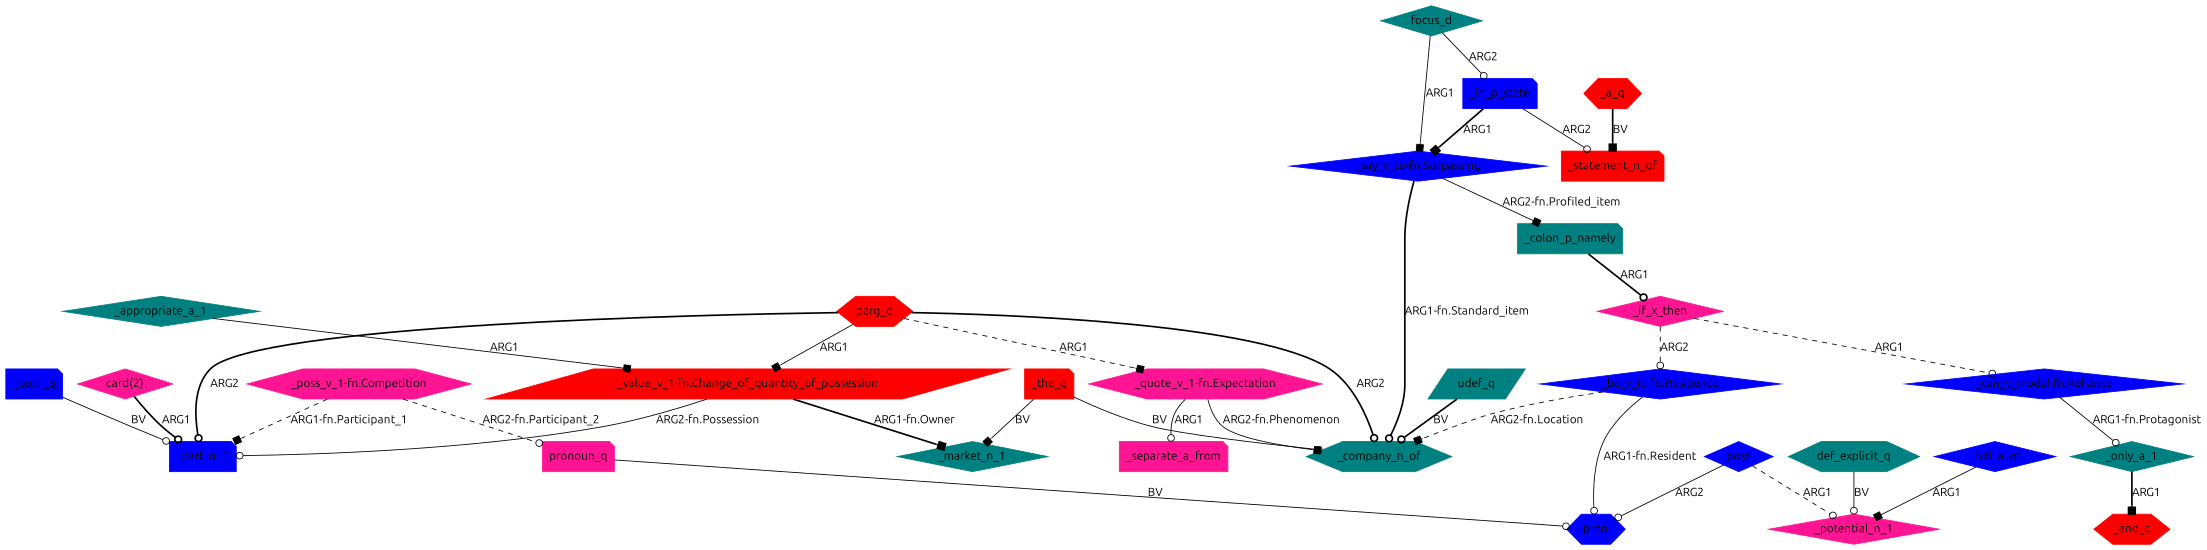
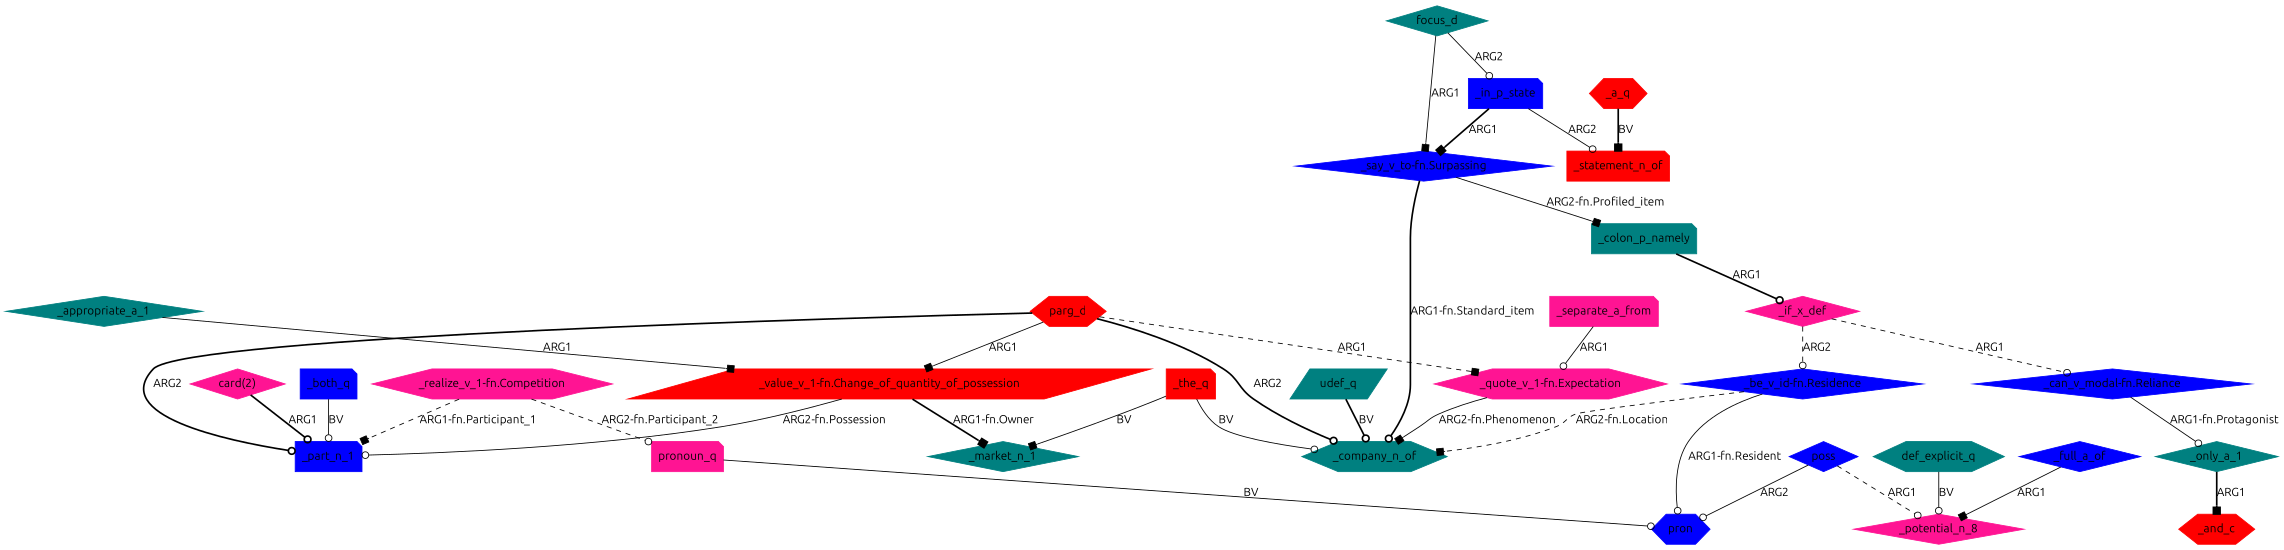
(1660, 311) -> (1803, 311)
(359, 384) -> (492, 384)
(1174, 415) -> (1579, 345)
(1854, 529) -> (1939, 529)
